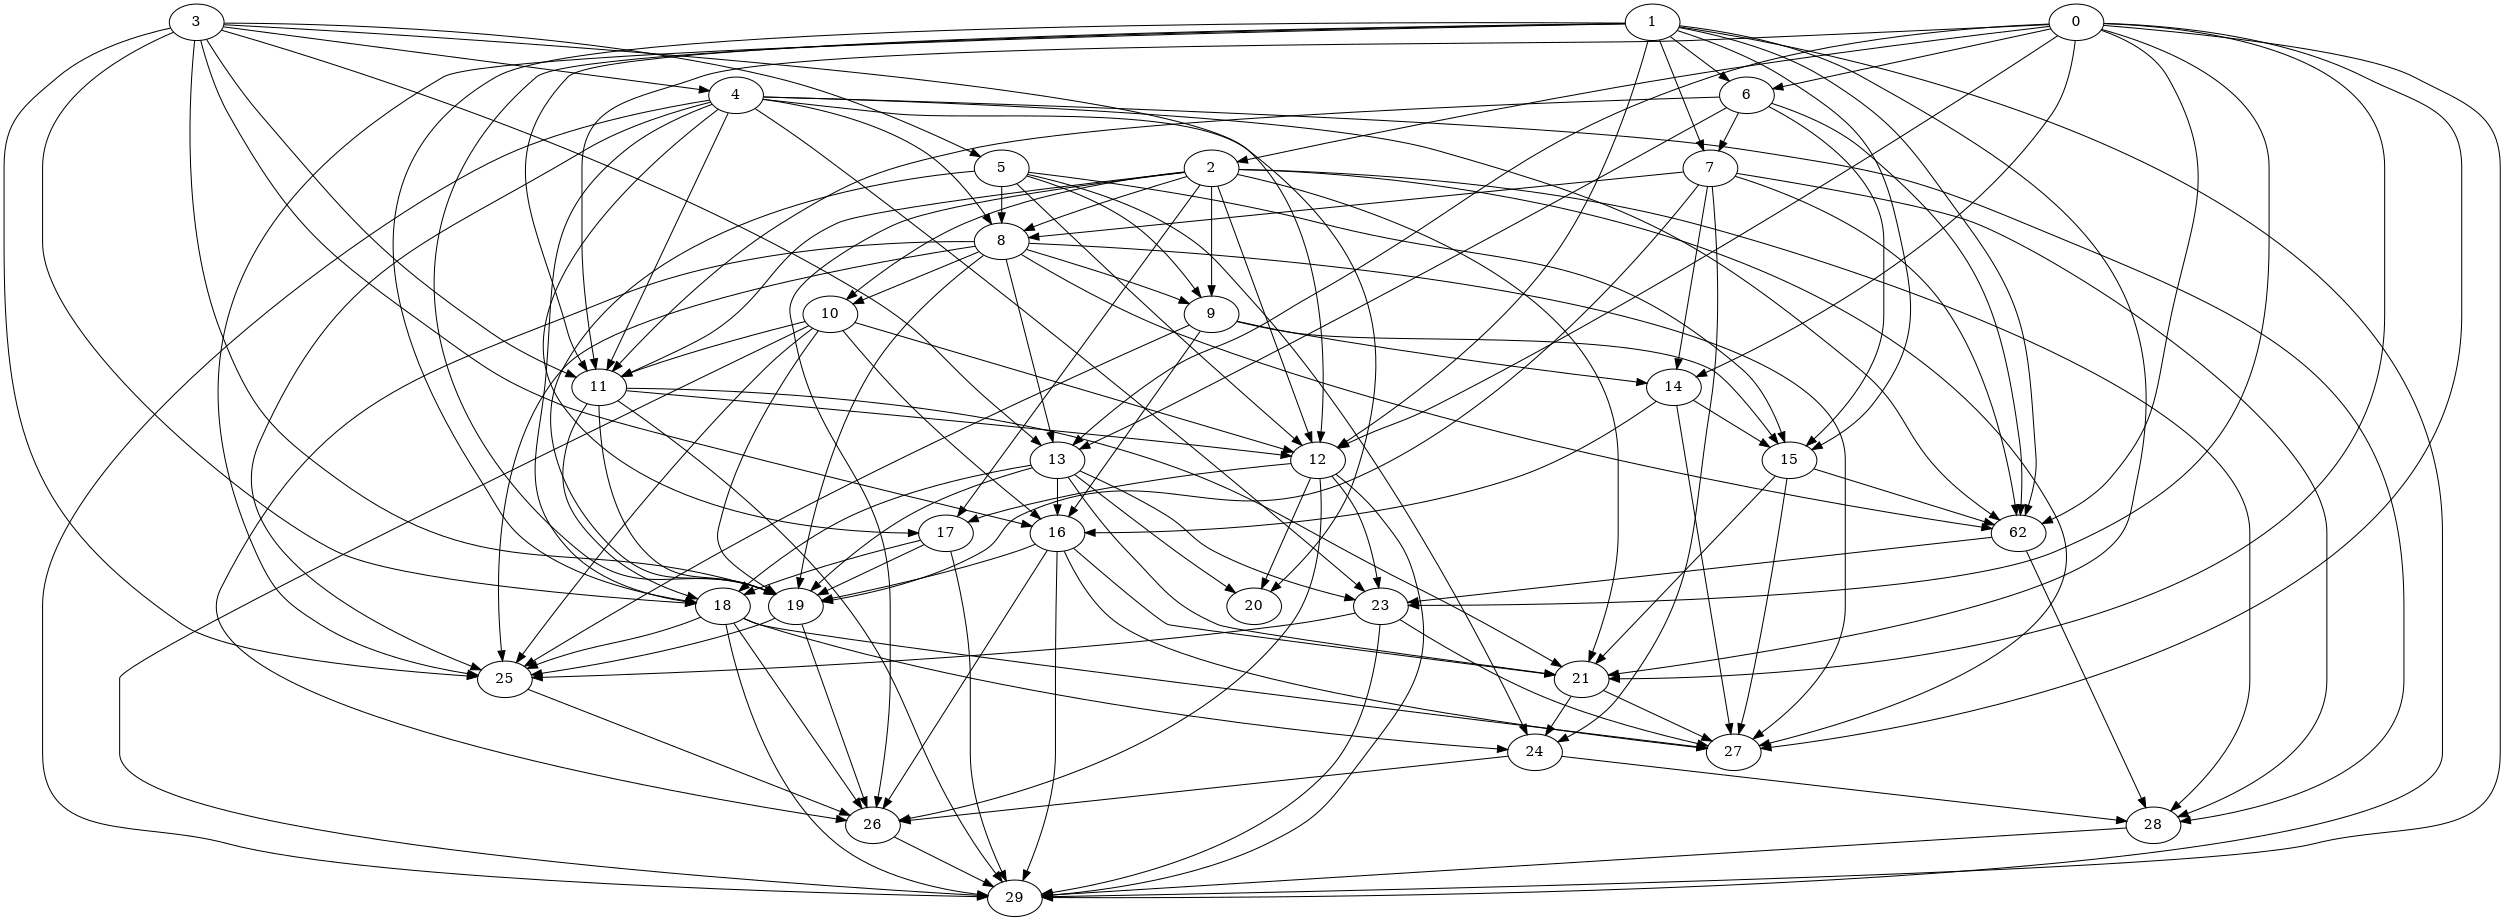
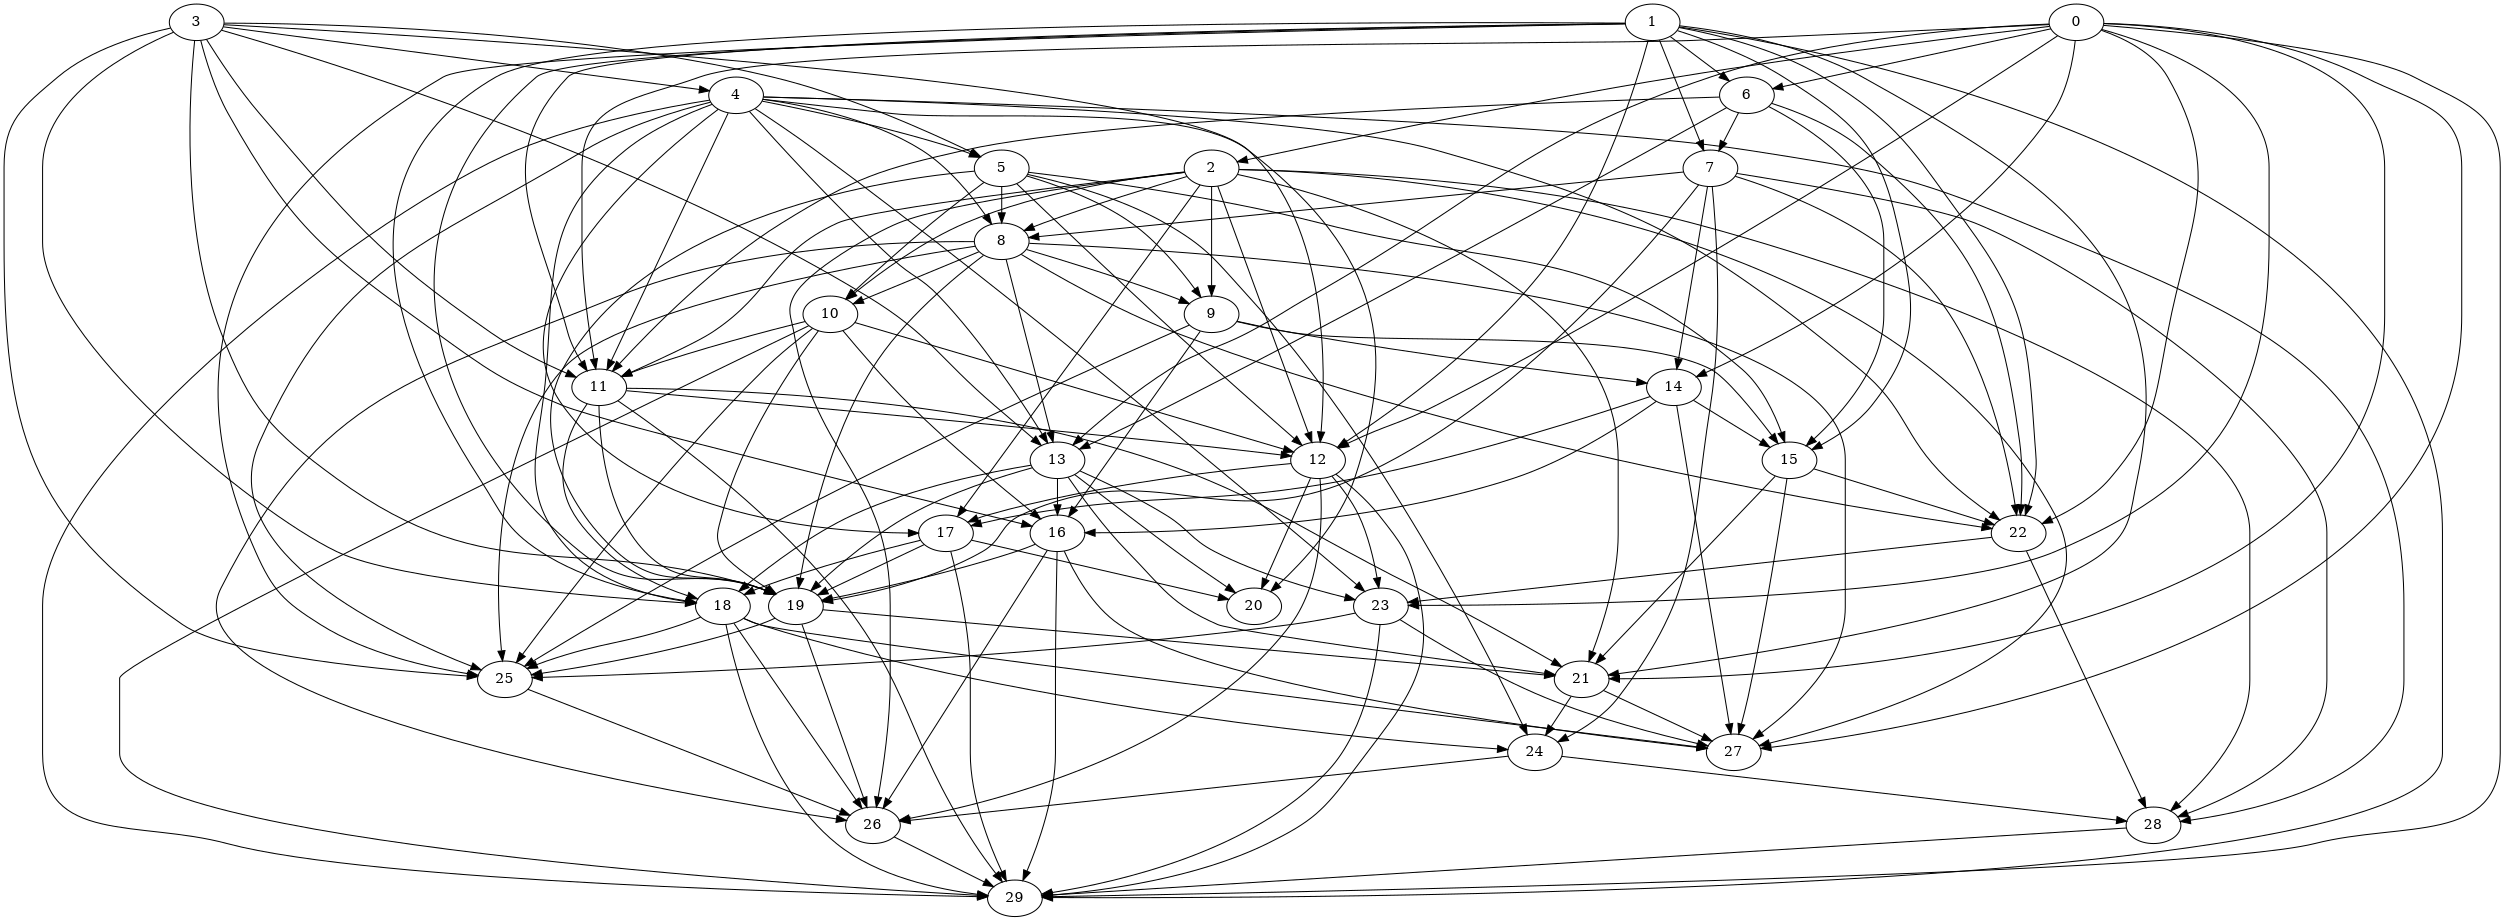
none -> (908, 135)
none -> (917, 235)
none -> (903, 268)
none -> (1287, 490)
(2019, 533) -> (2019, 533)
none -> (1095, 569)
(1197, 629) -> (1202, 644)
